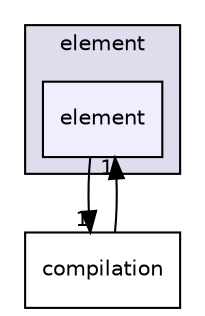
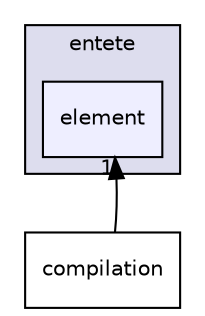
(103, 45) -> (103, 45)
(89, 187) -> none
